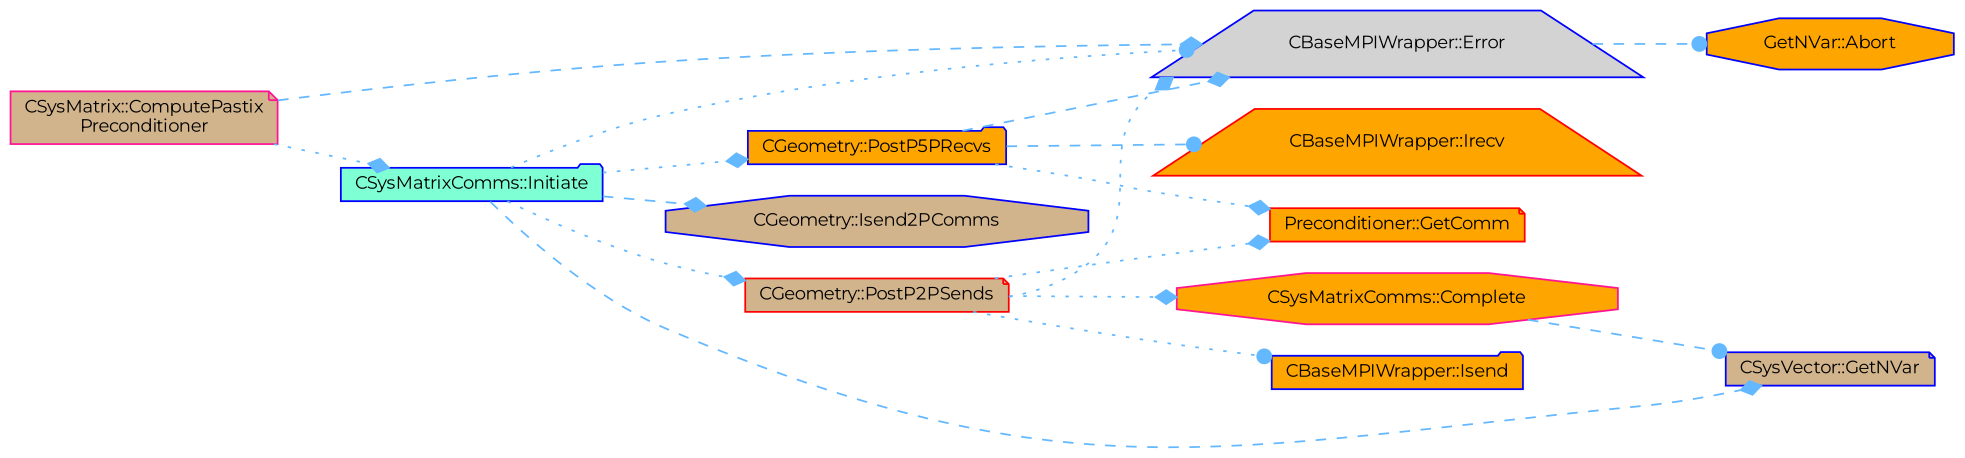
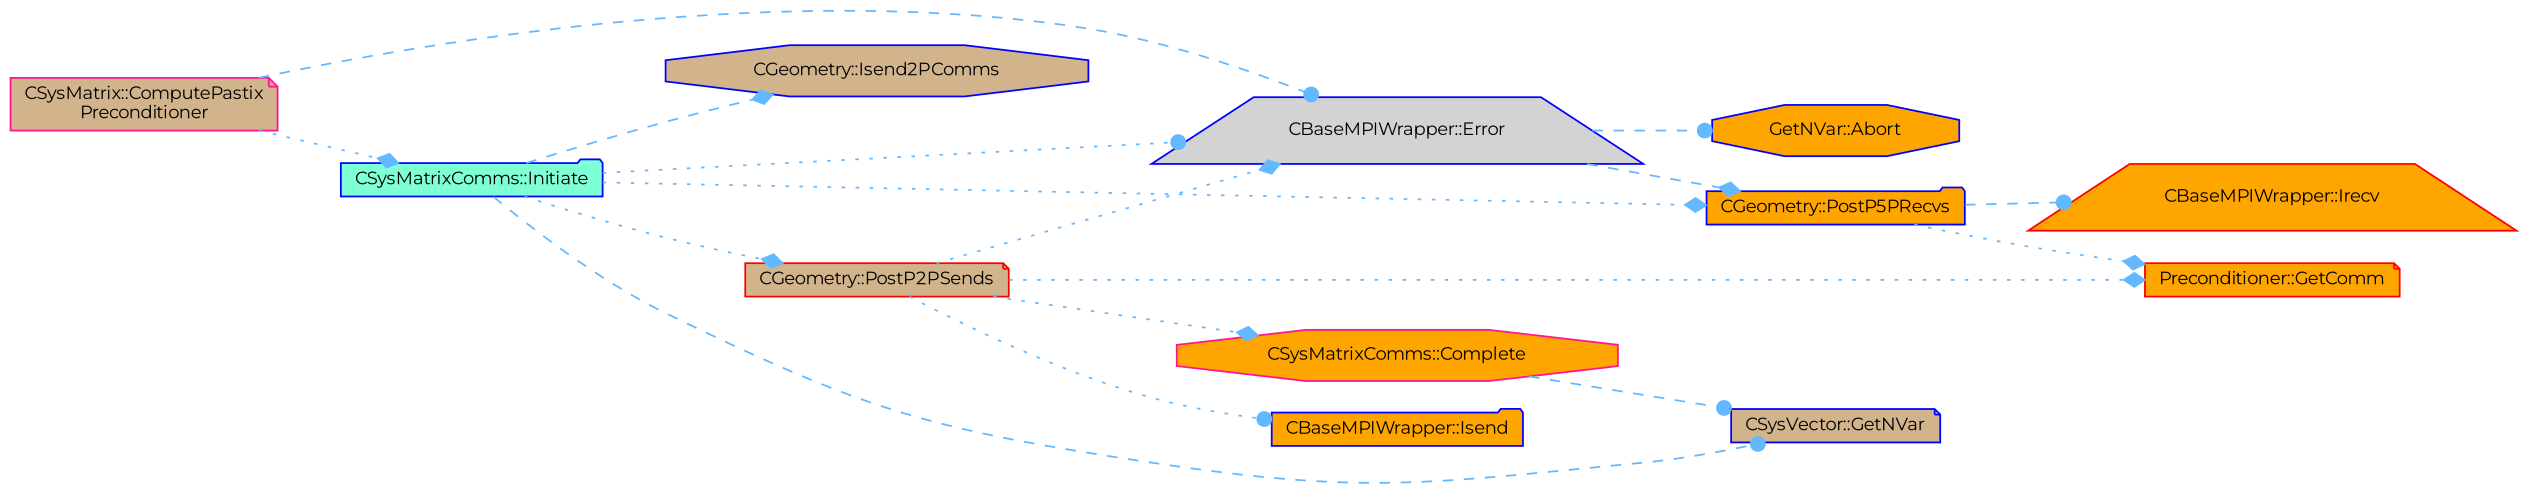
(728, 58) -> (784, 12)
(1085, 106) -> (1653, 176)
(1087, 443) -> (1094, 454)
